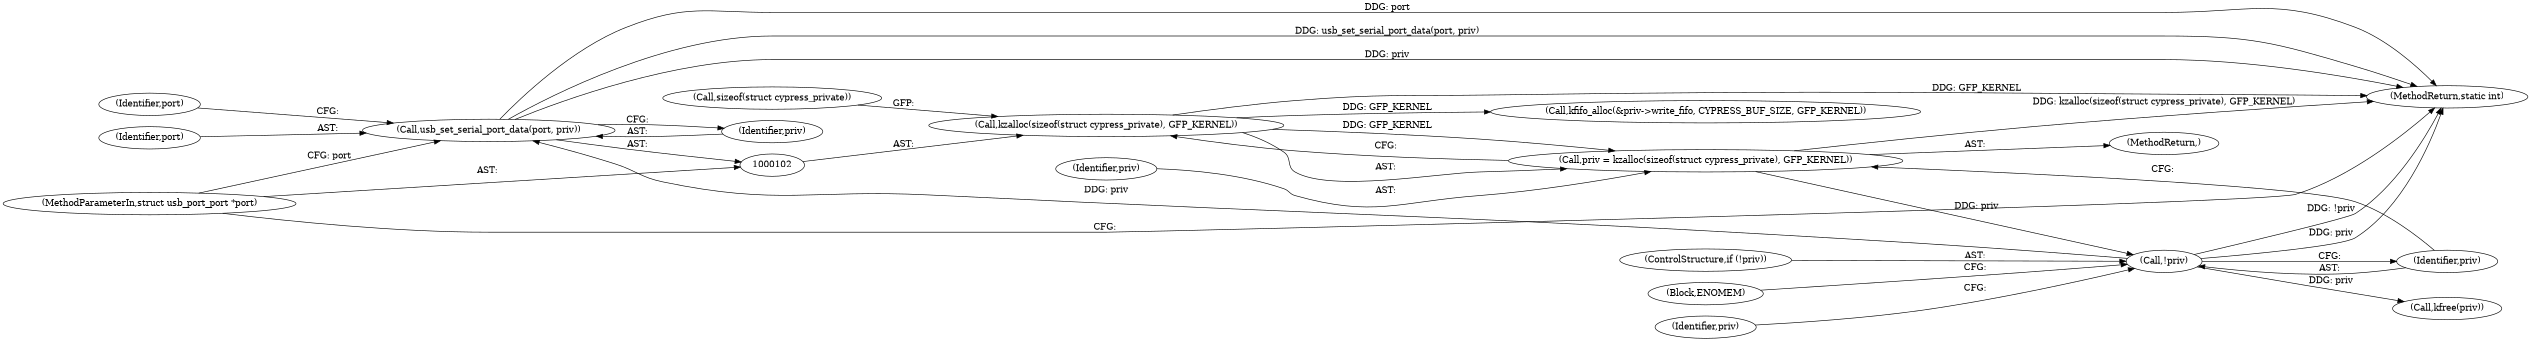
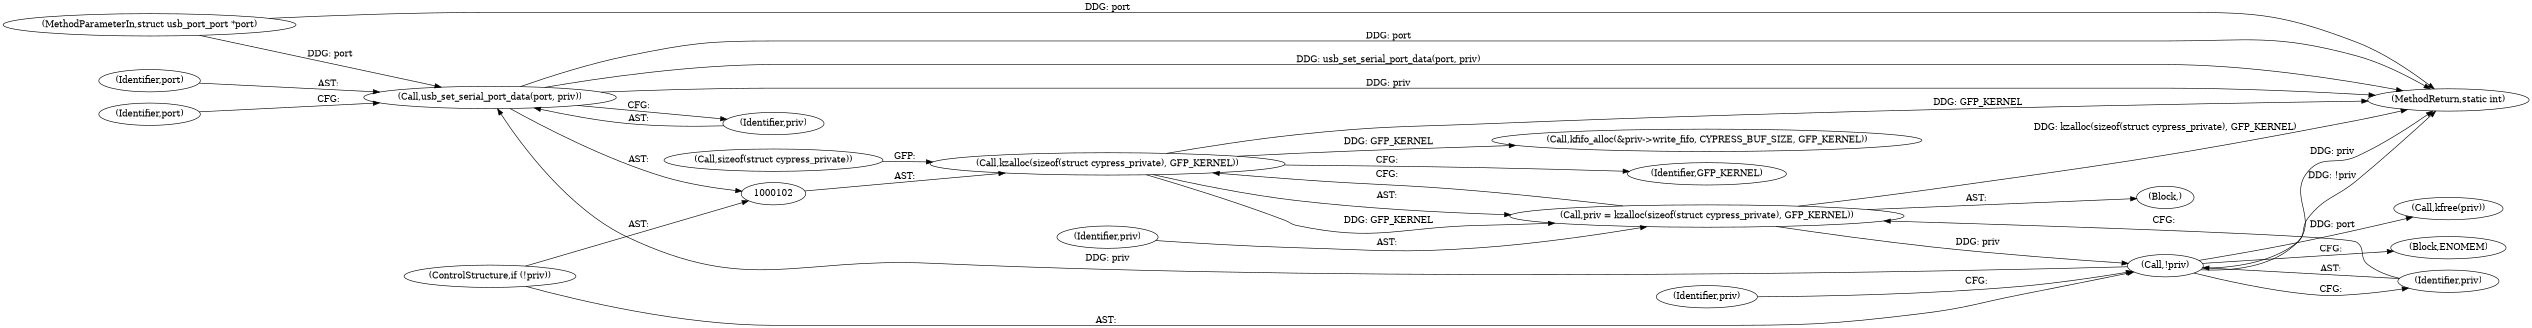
(2164, 143) -> (2165, 197)
(329, 156) -> (330, 54)
none -> (1707, 174)
(499, 182) -> (634, 234)
(1106, 228) -> (1108, 8)
(1941, 278) -> (2295, 257)
(2331, 281) -> (2332, 225)
